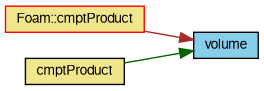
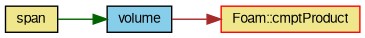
(162, 34) -> (189, 19)
(75, 71) -> (32, 19)
